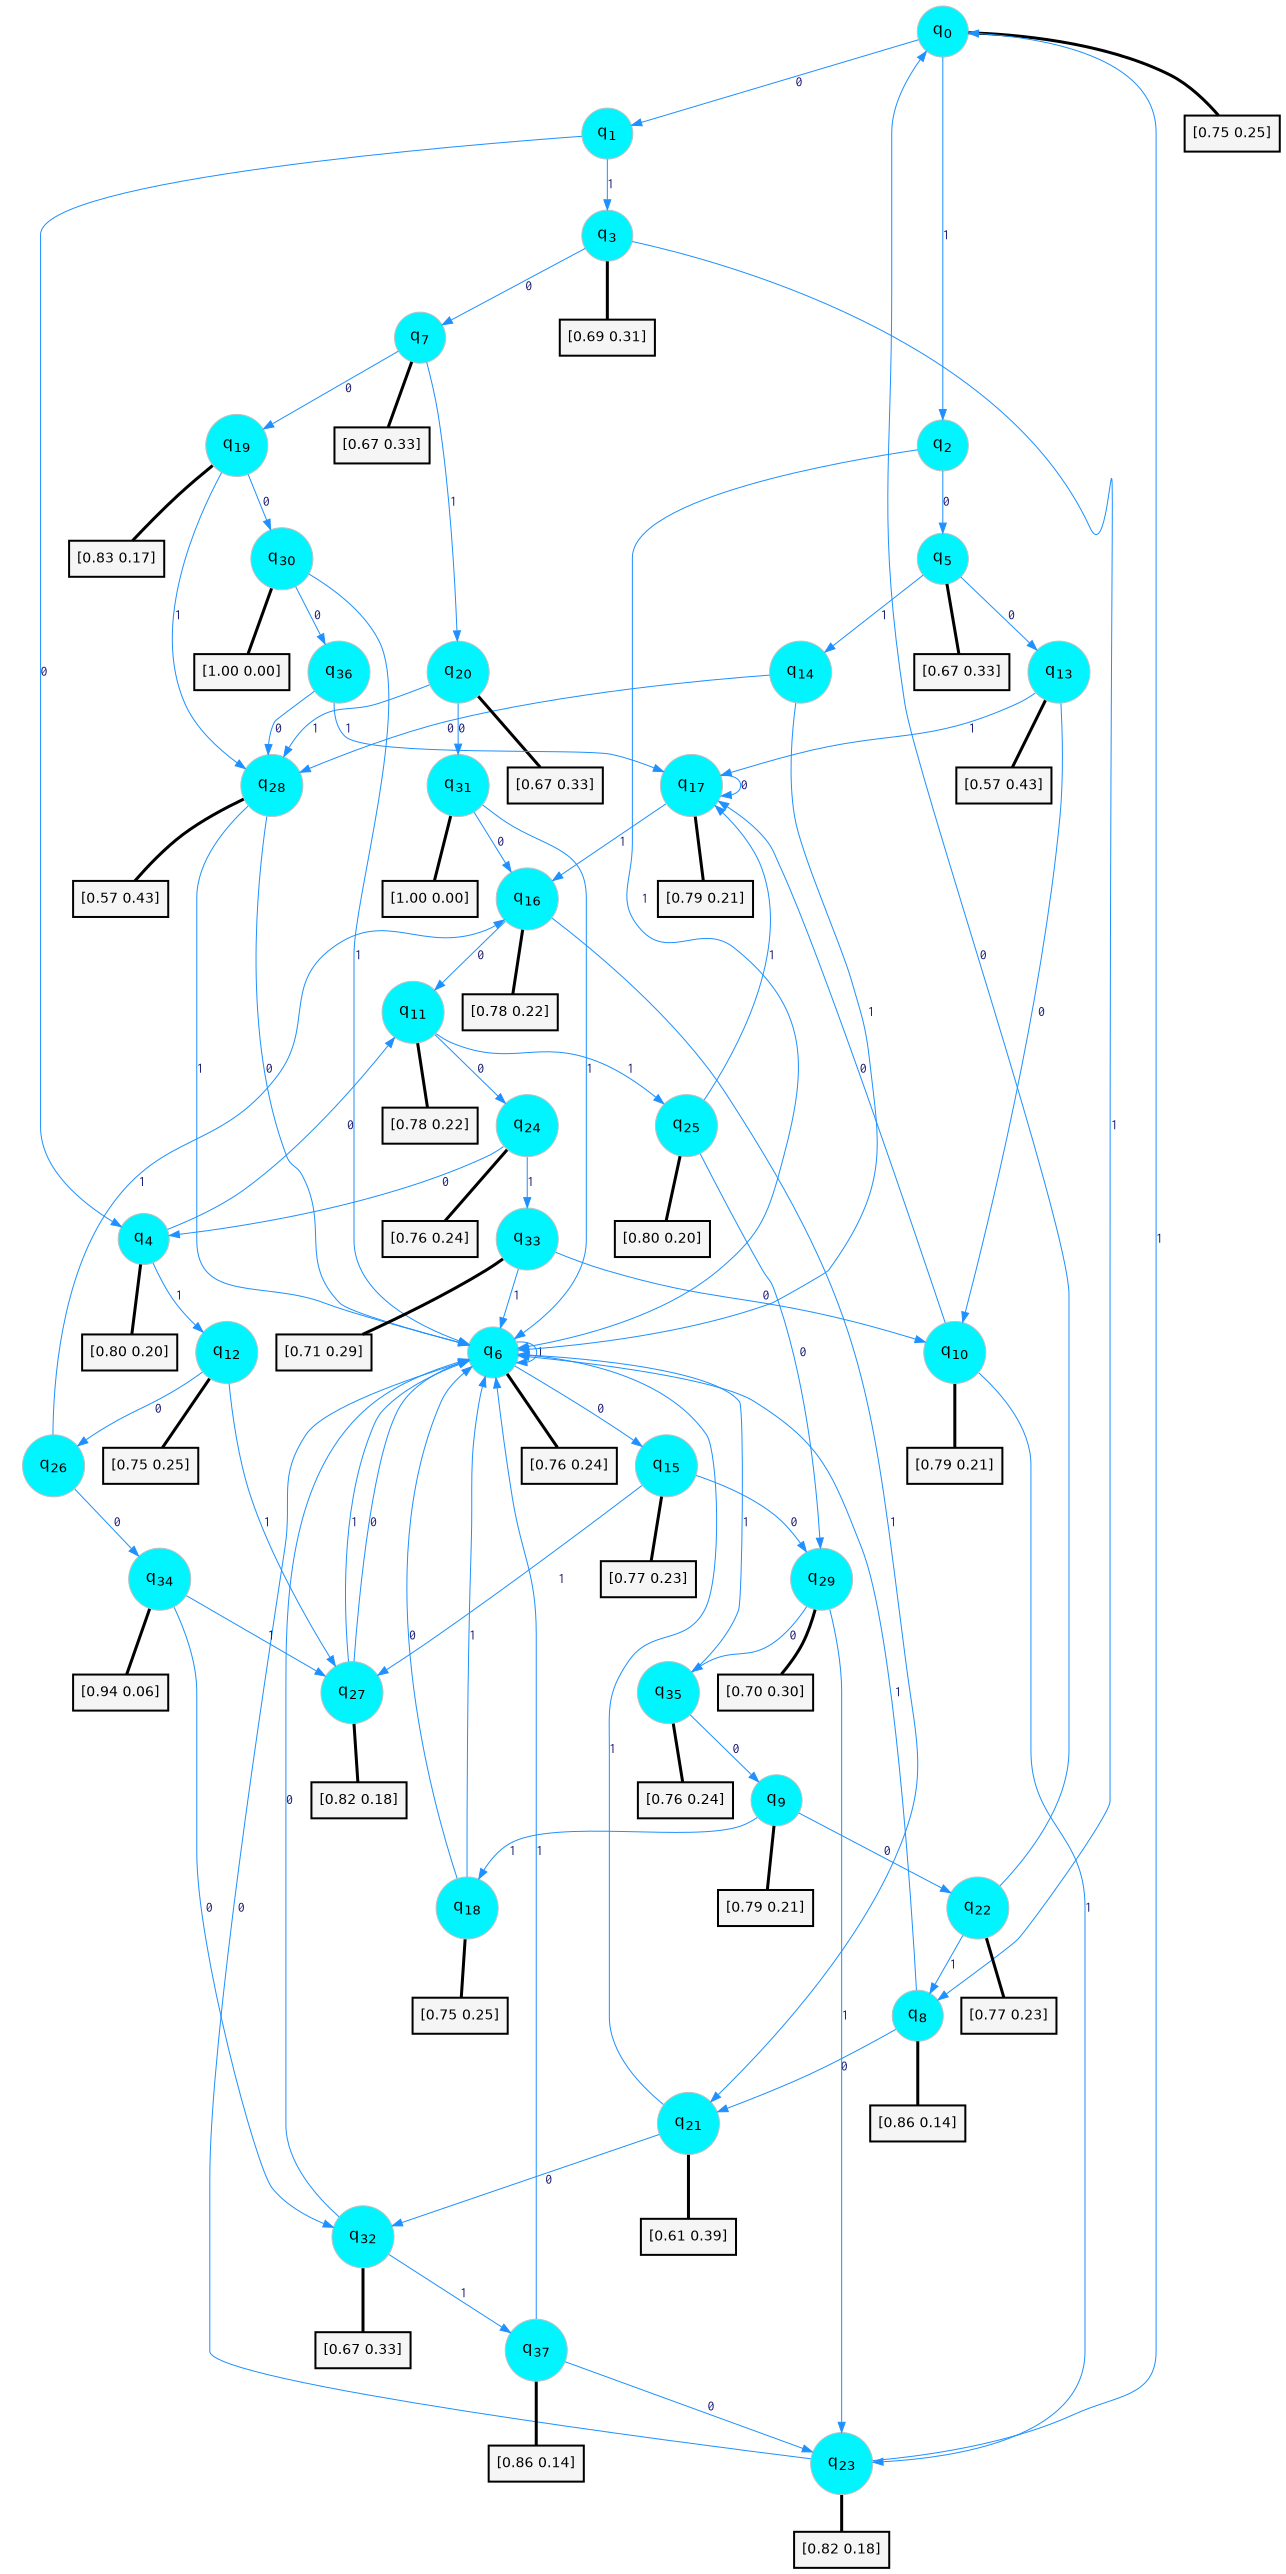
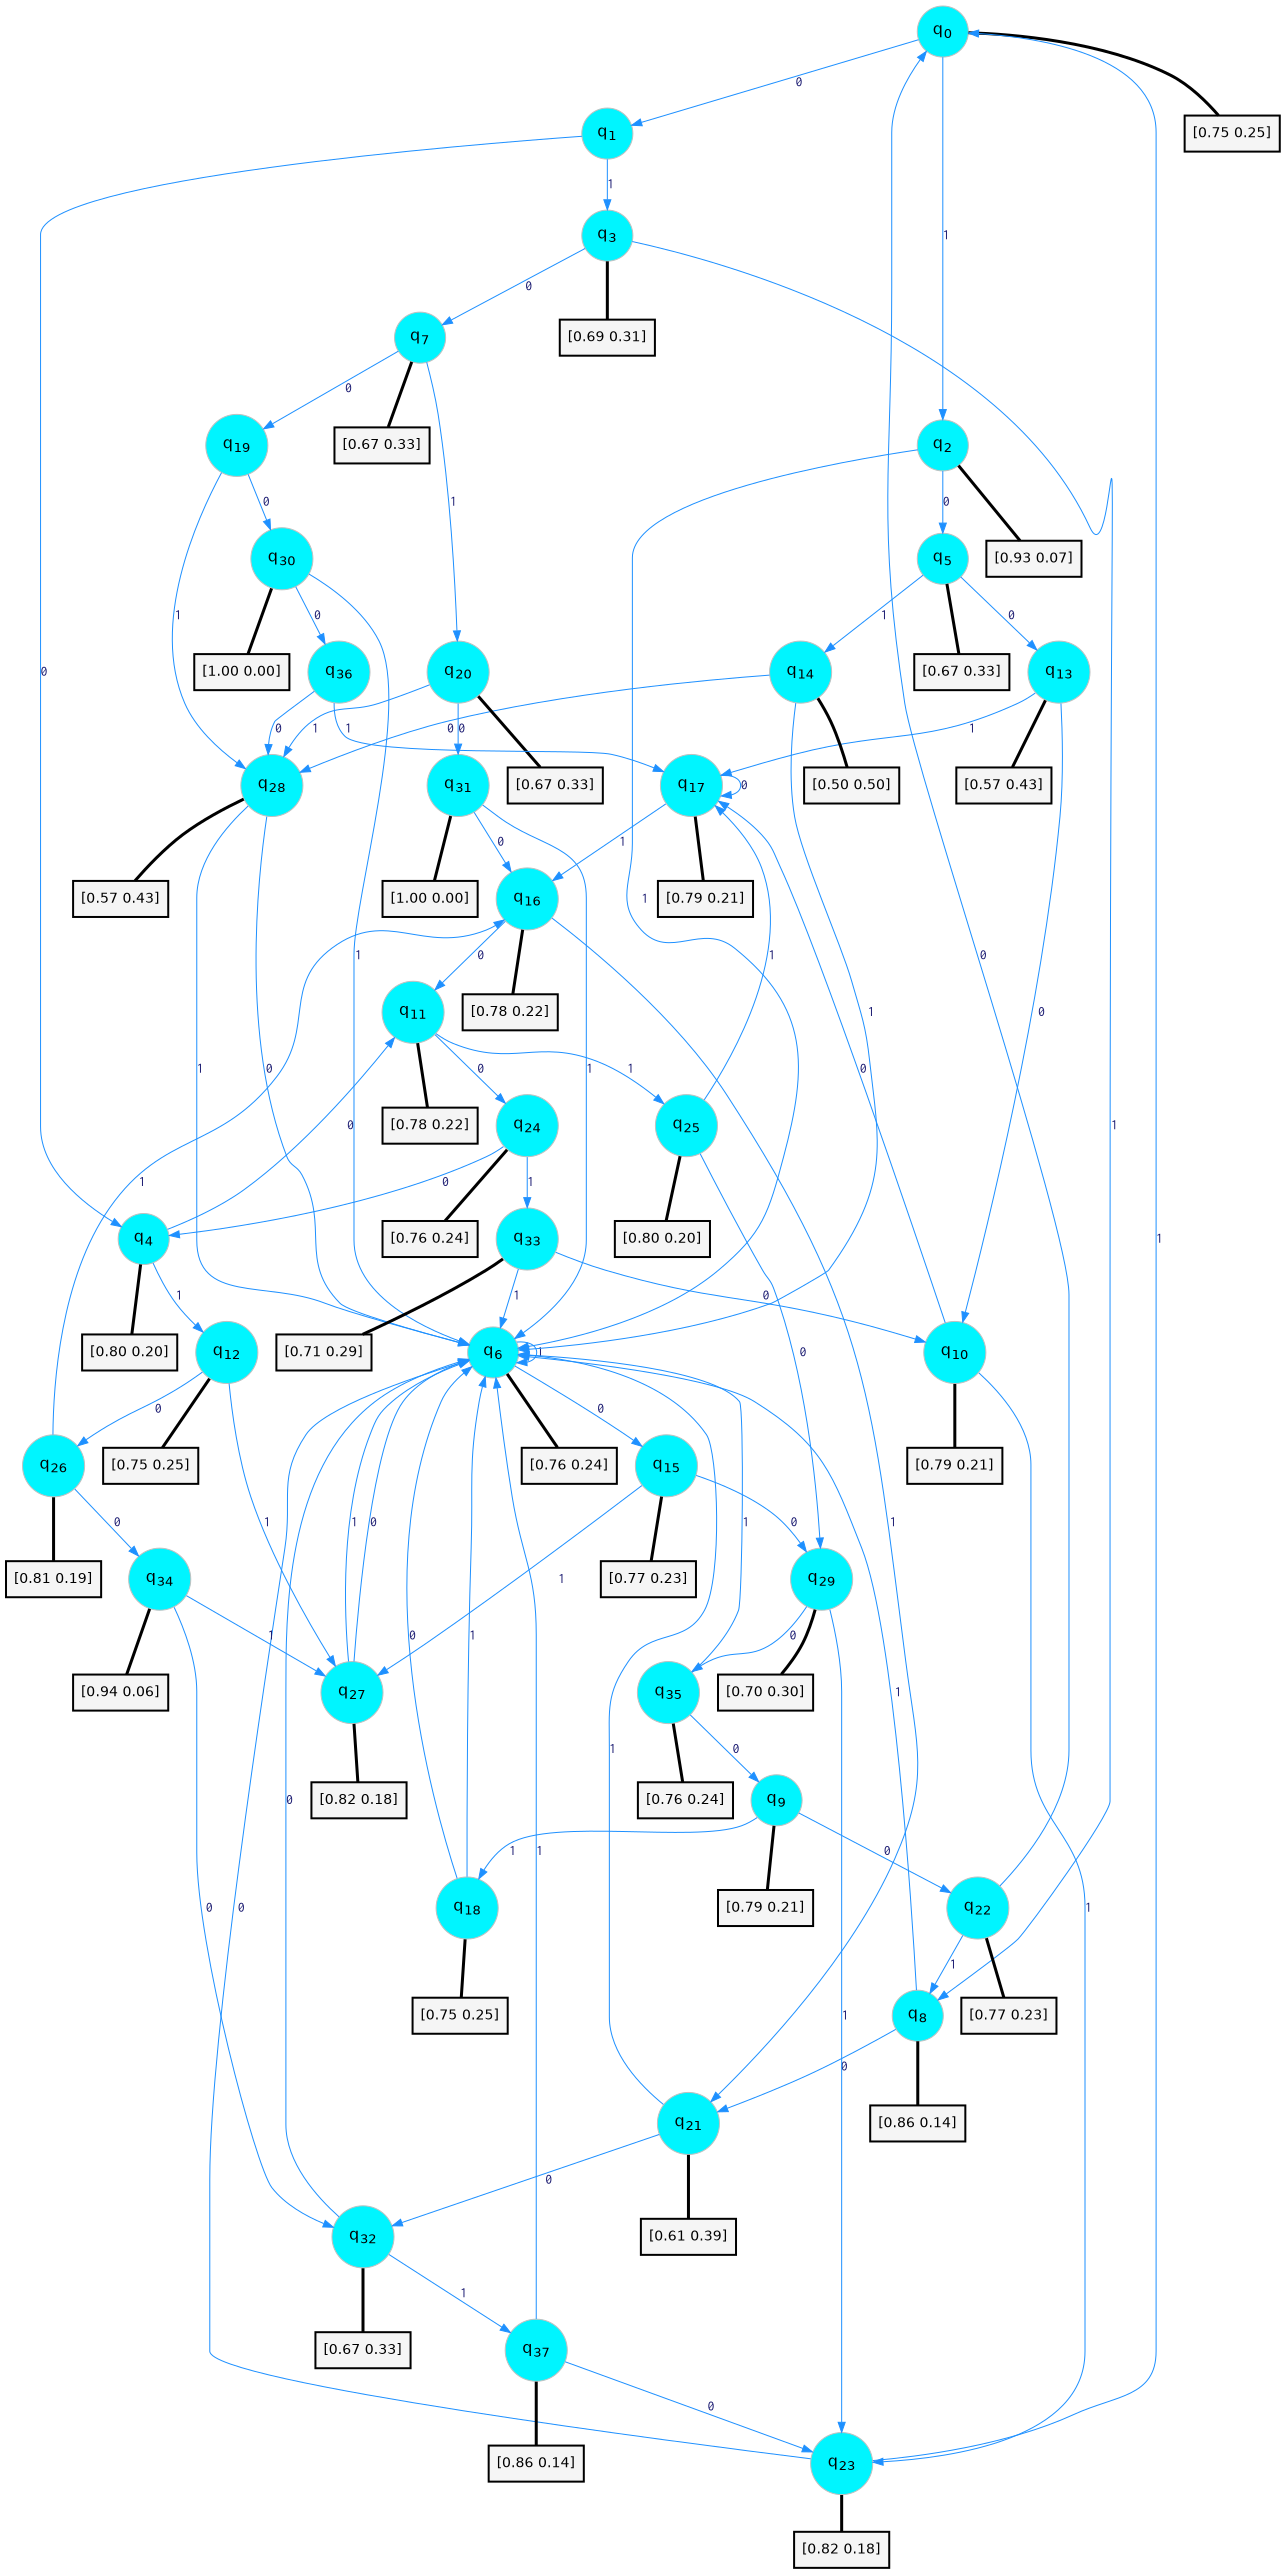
(117, 559) -> none
none -> (1034, 559)
none -> (852, 785)
none -> (54, 1579)
